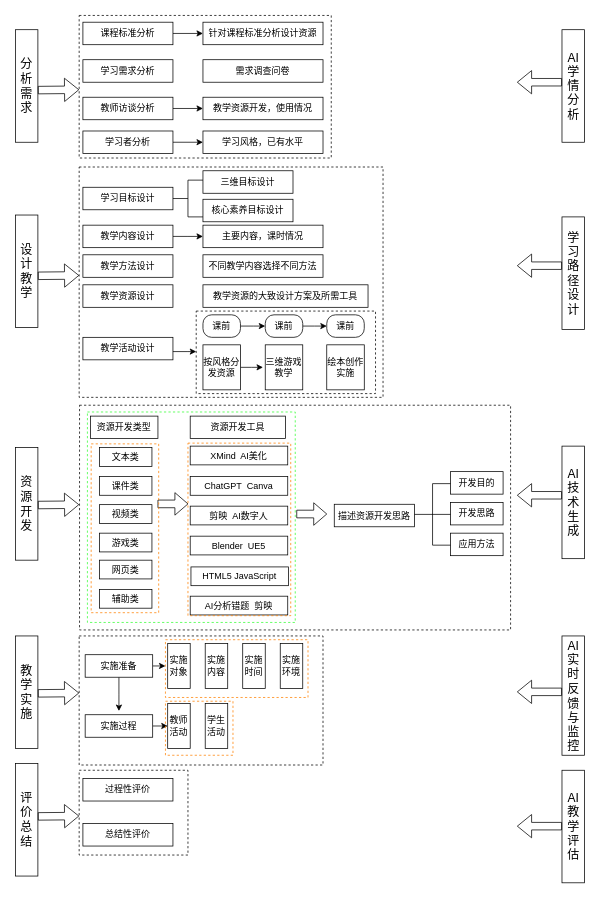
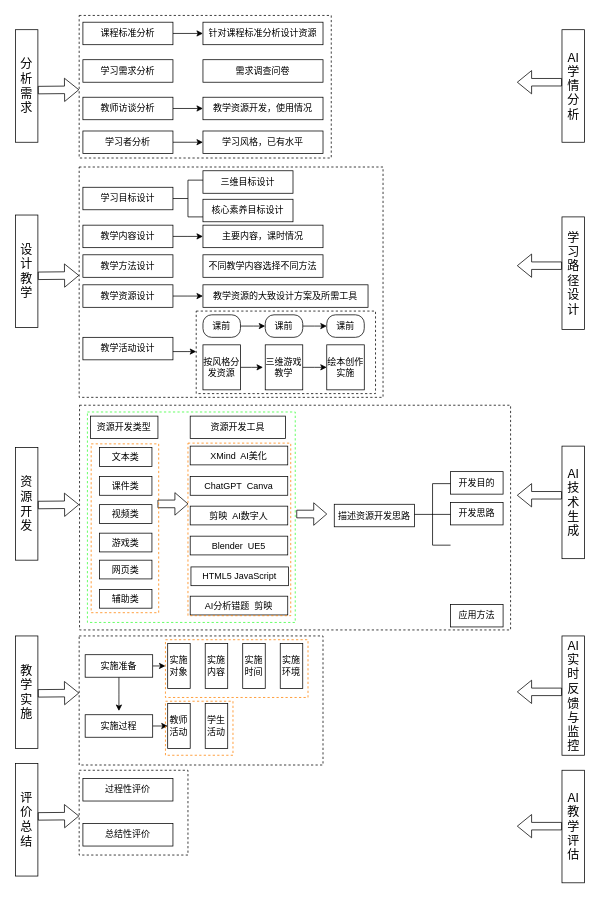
none -> (196, 296)
none -> (312, 367)
(477, 544) -> (477, 615)
